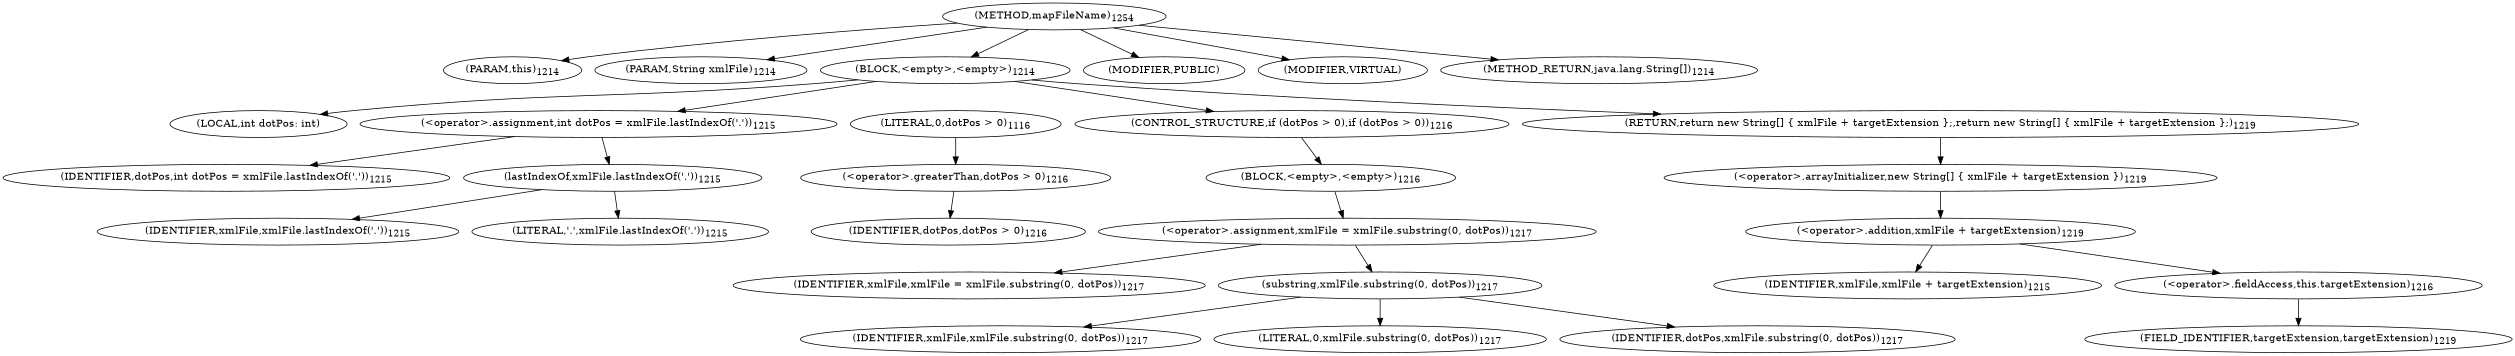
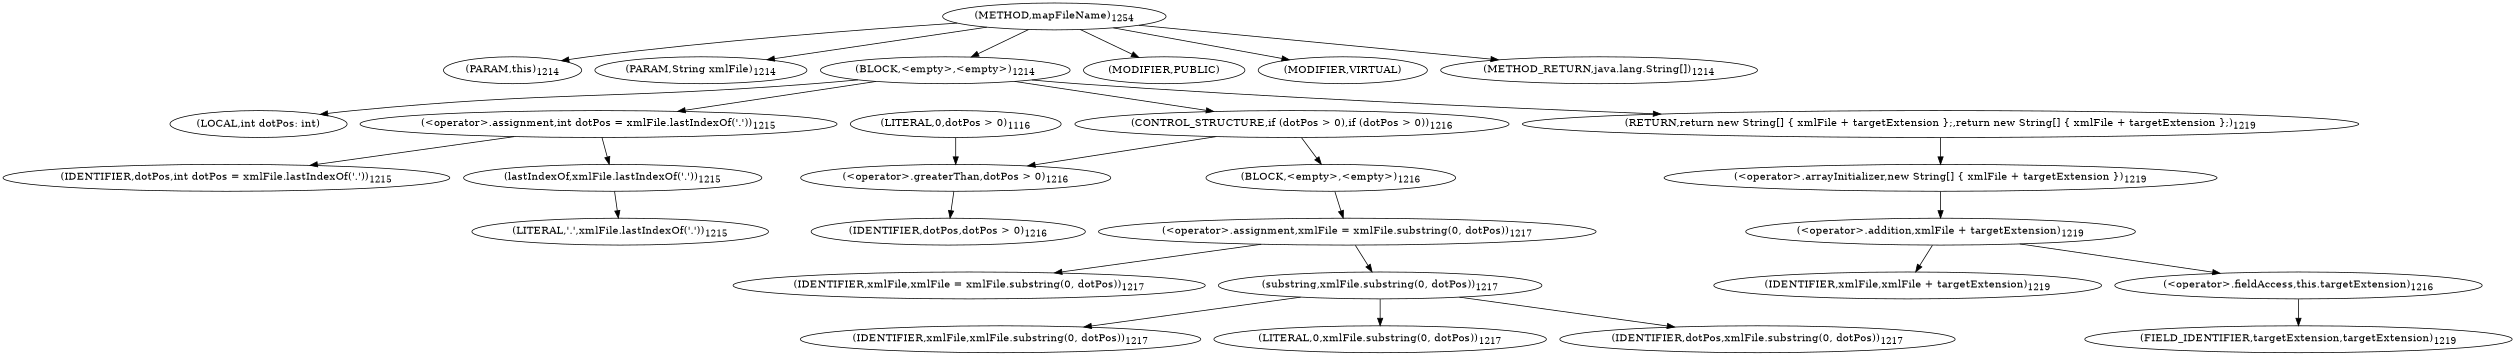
none -> (1125, 151)
(278, 232) -> none
(2039, 284) -> (2039, 284)
